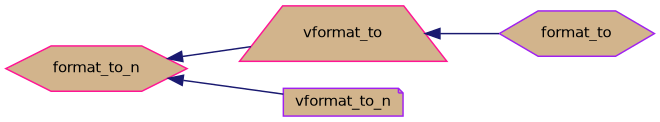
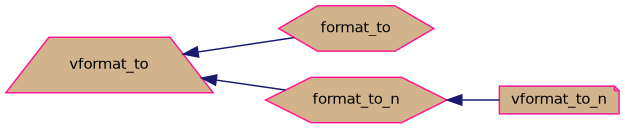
(577, 34) -> (356, 28)
(217, 52) -> (251, 85)
(343, 102) -> (559, 100)
